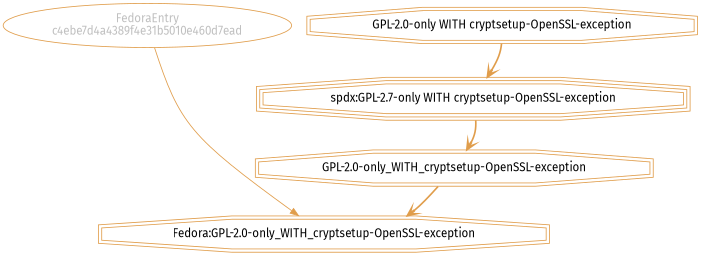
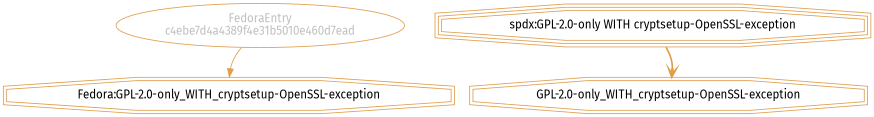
(502, 25) -> none
(473, 99) -> (653, 25)
(426, 199) -> none
